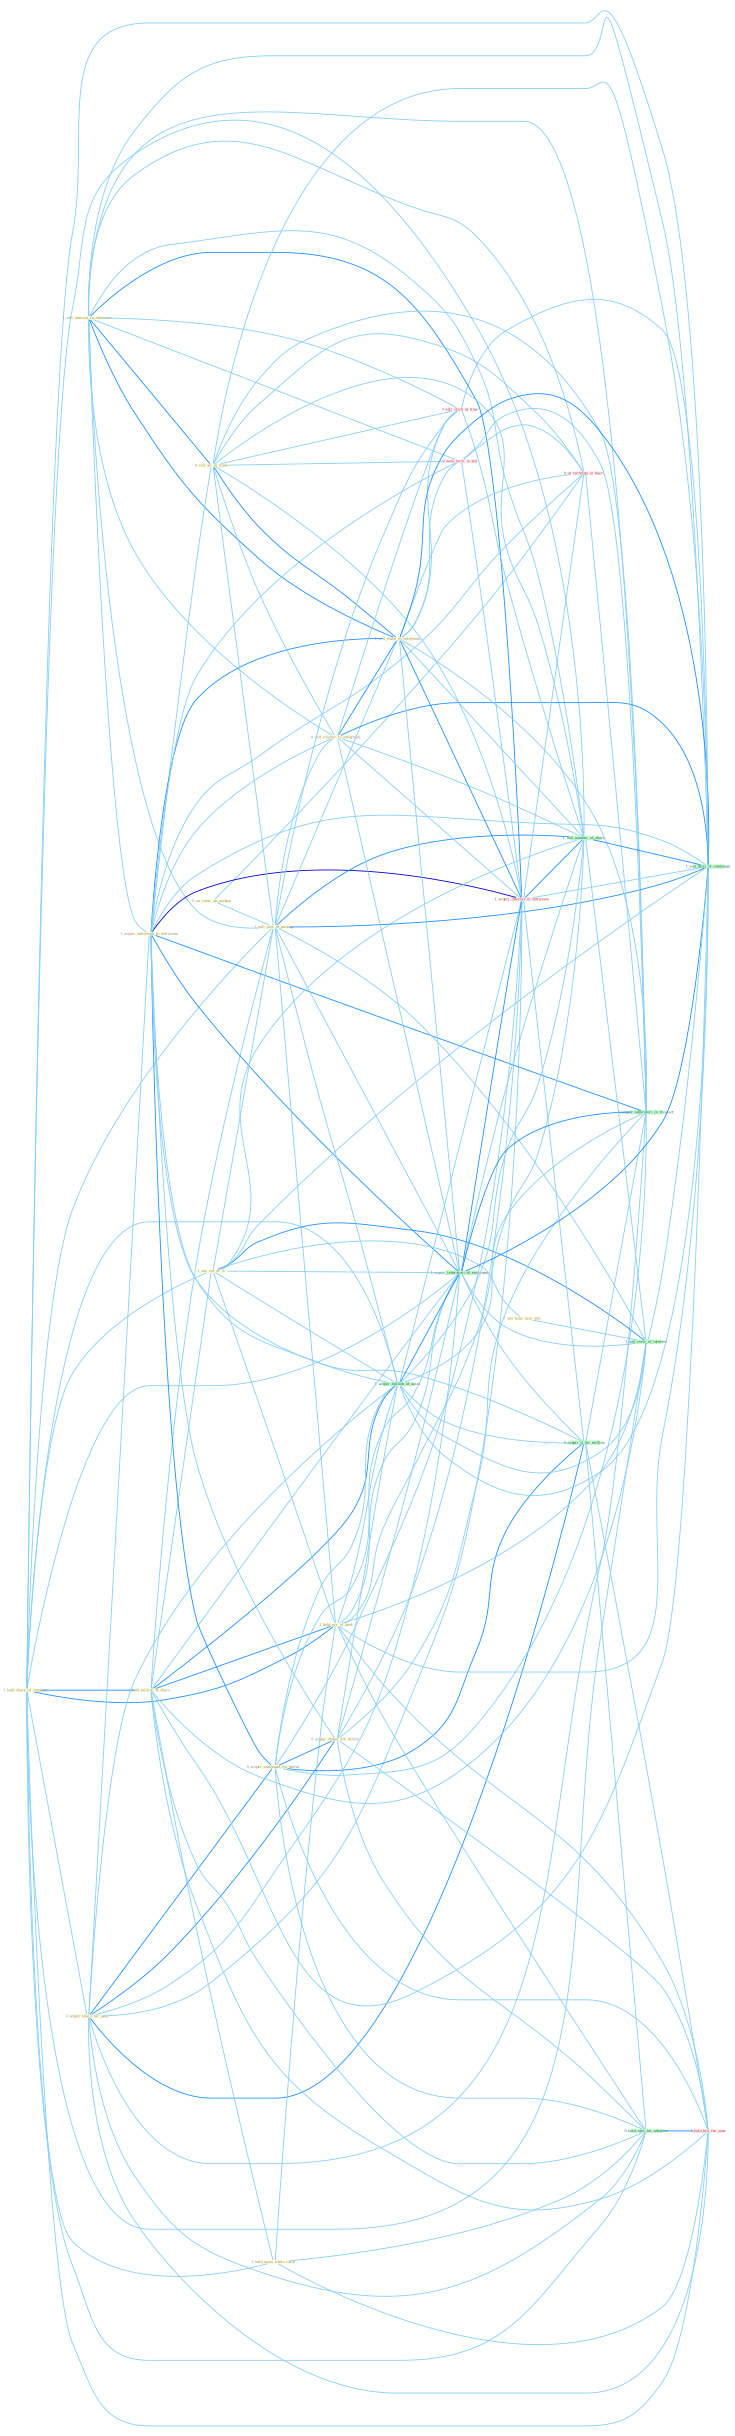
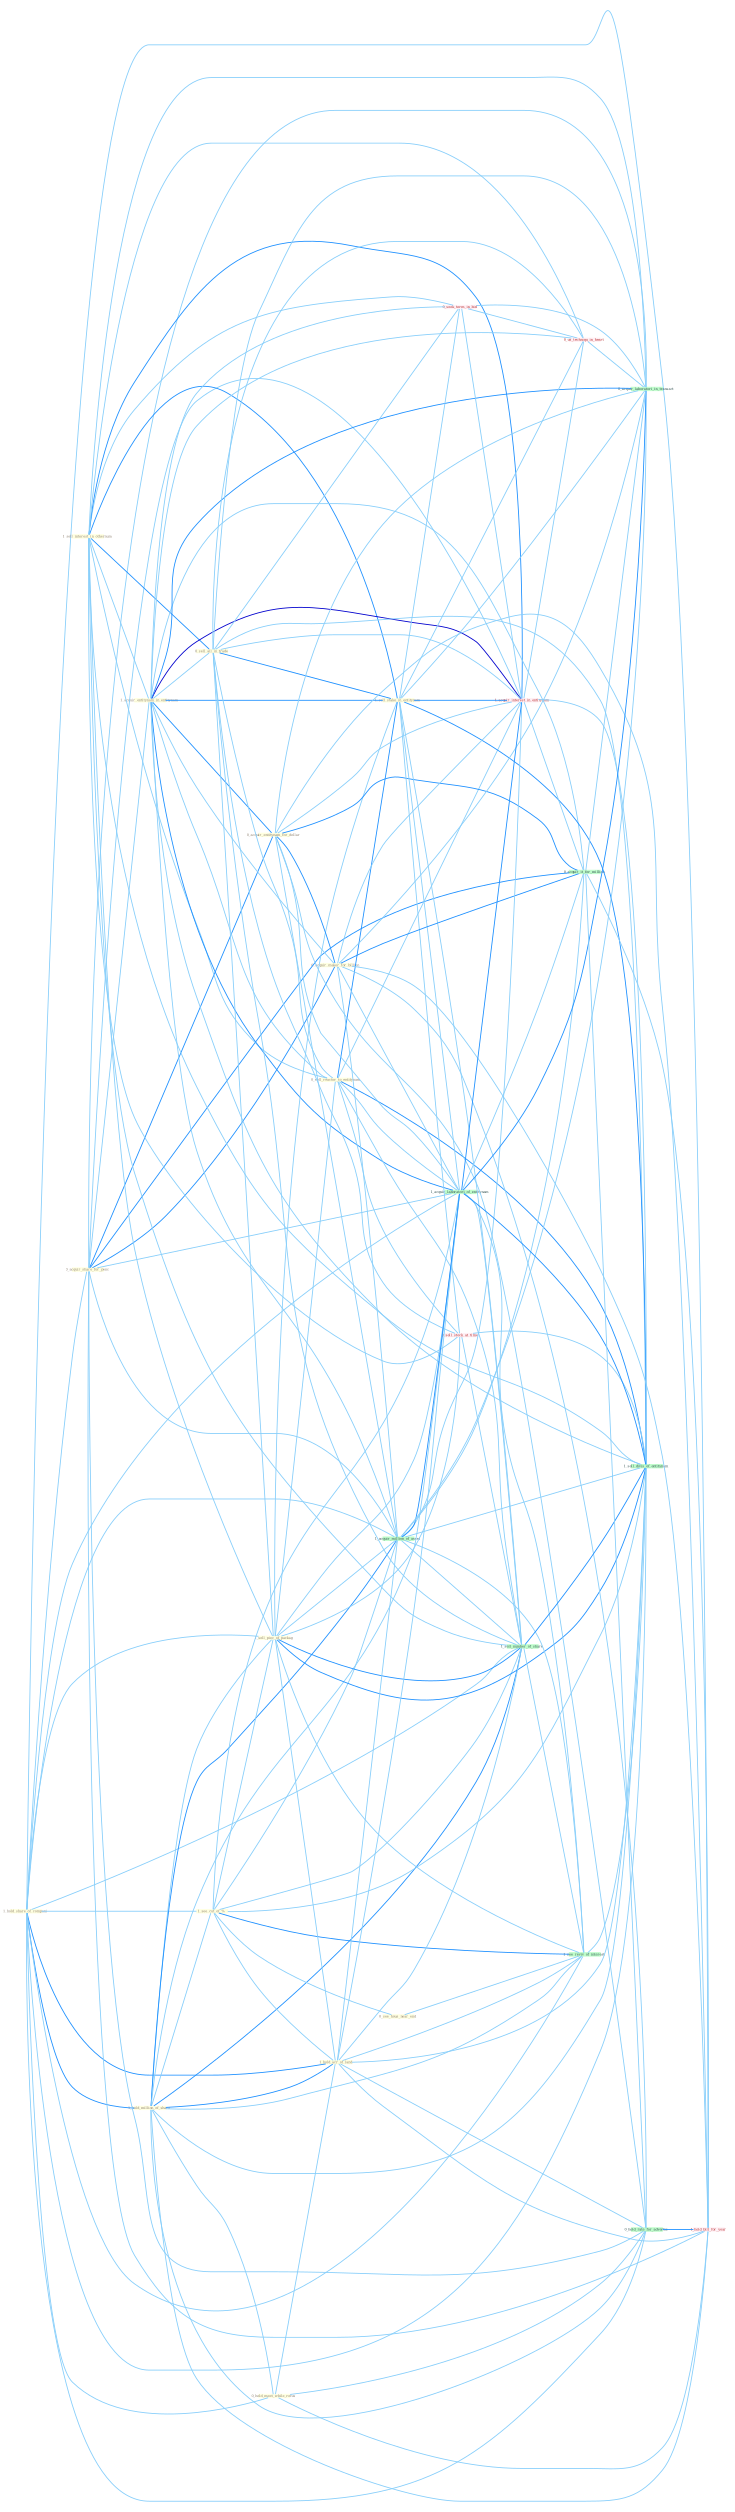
(554, 869) -> (380, 1908)
(212, 901) -> none
none -> (458, 915)
